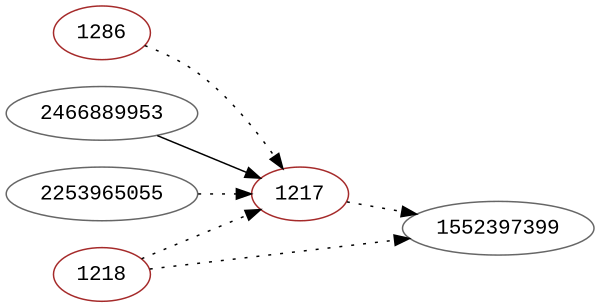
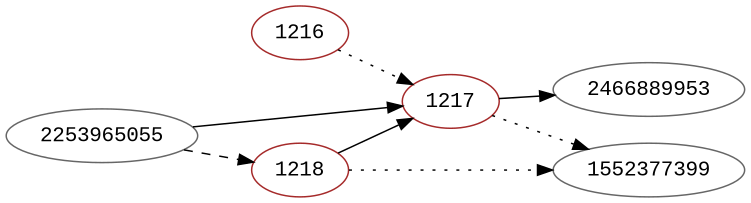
(102, 33) -> (300, 33)
(202, 154) -> (519, 97)
none -> (211, 155)
(217, 194) -> (290, 117)
(498, 228) -> (649, 170)
(194, 237) -> (368, 139)
